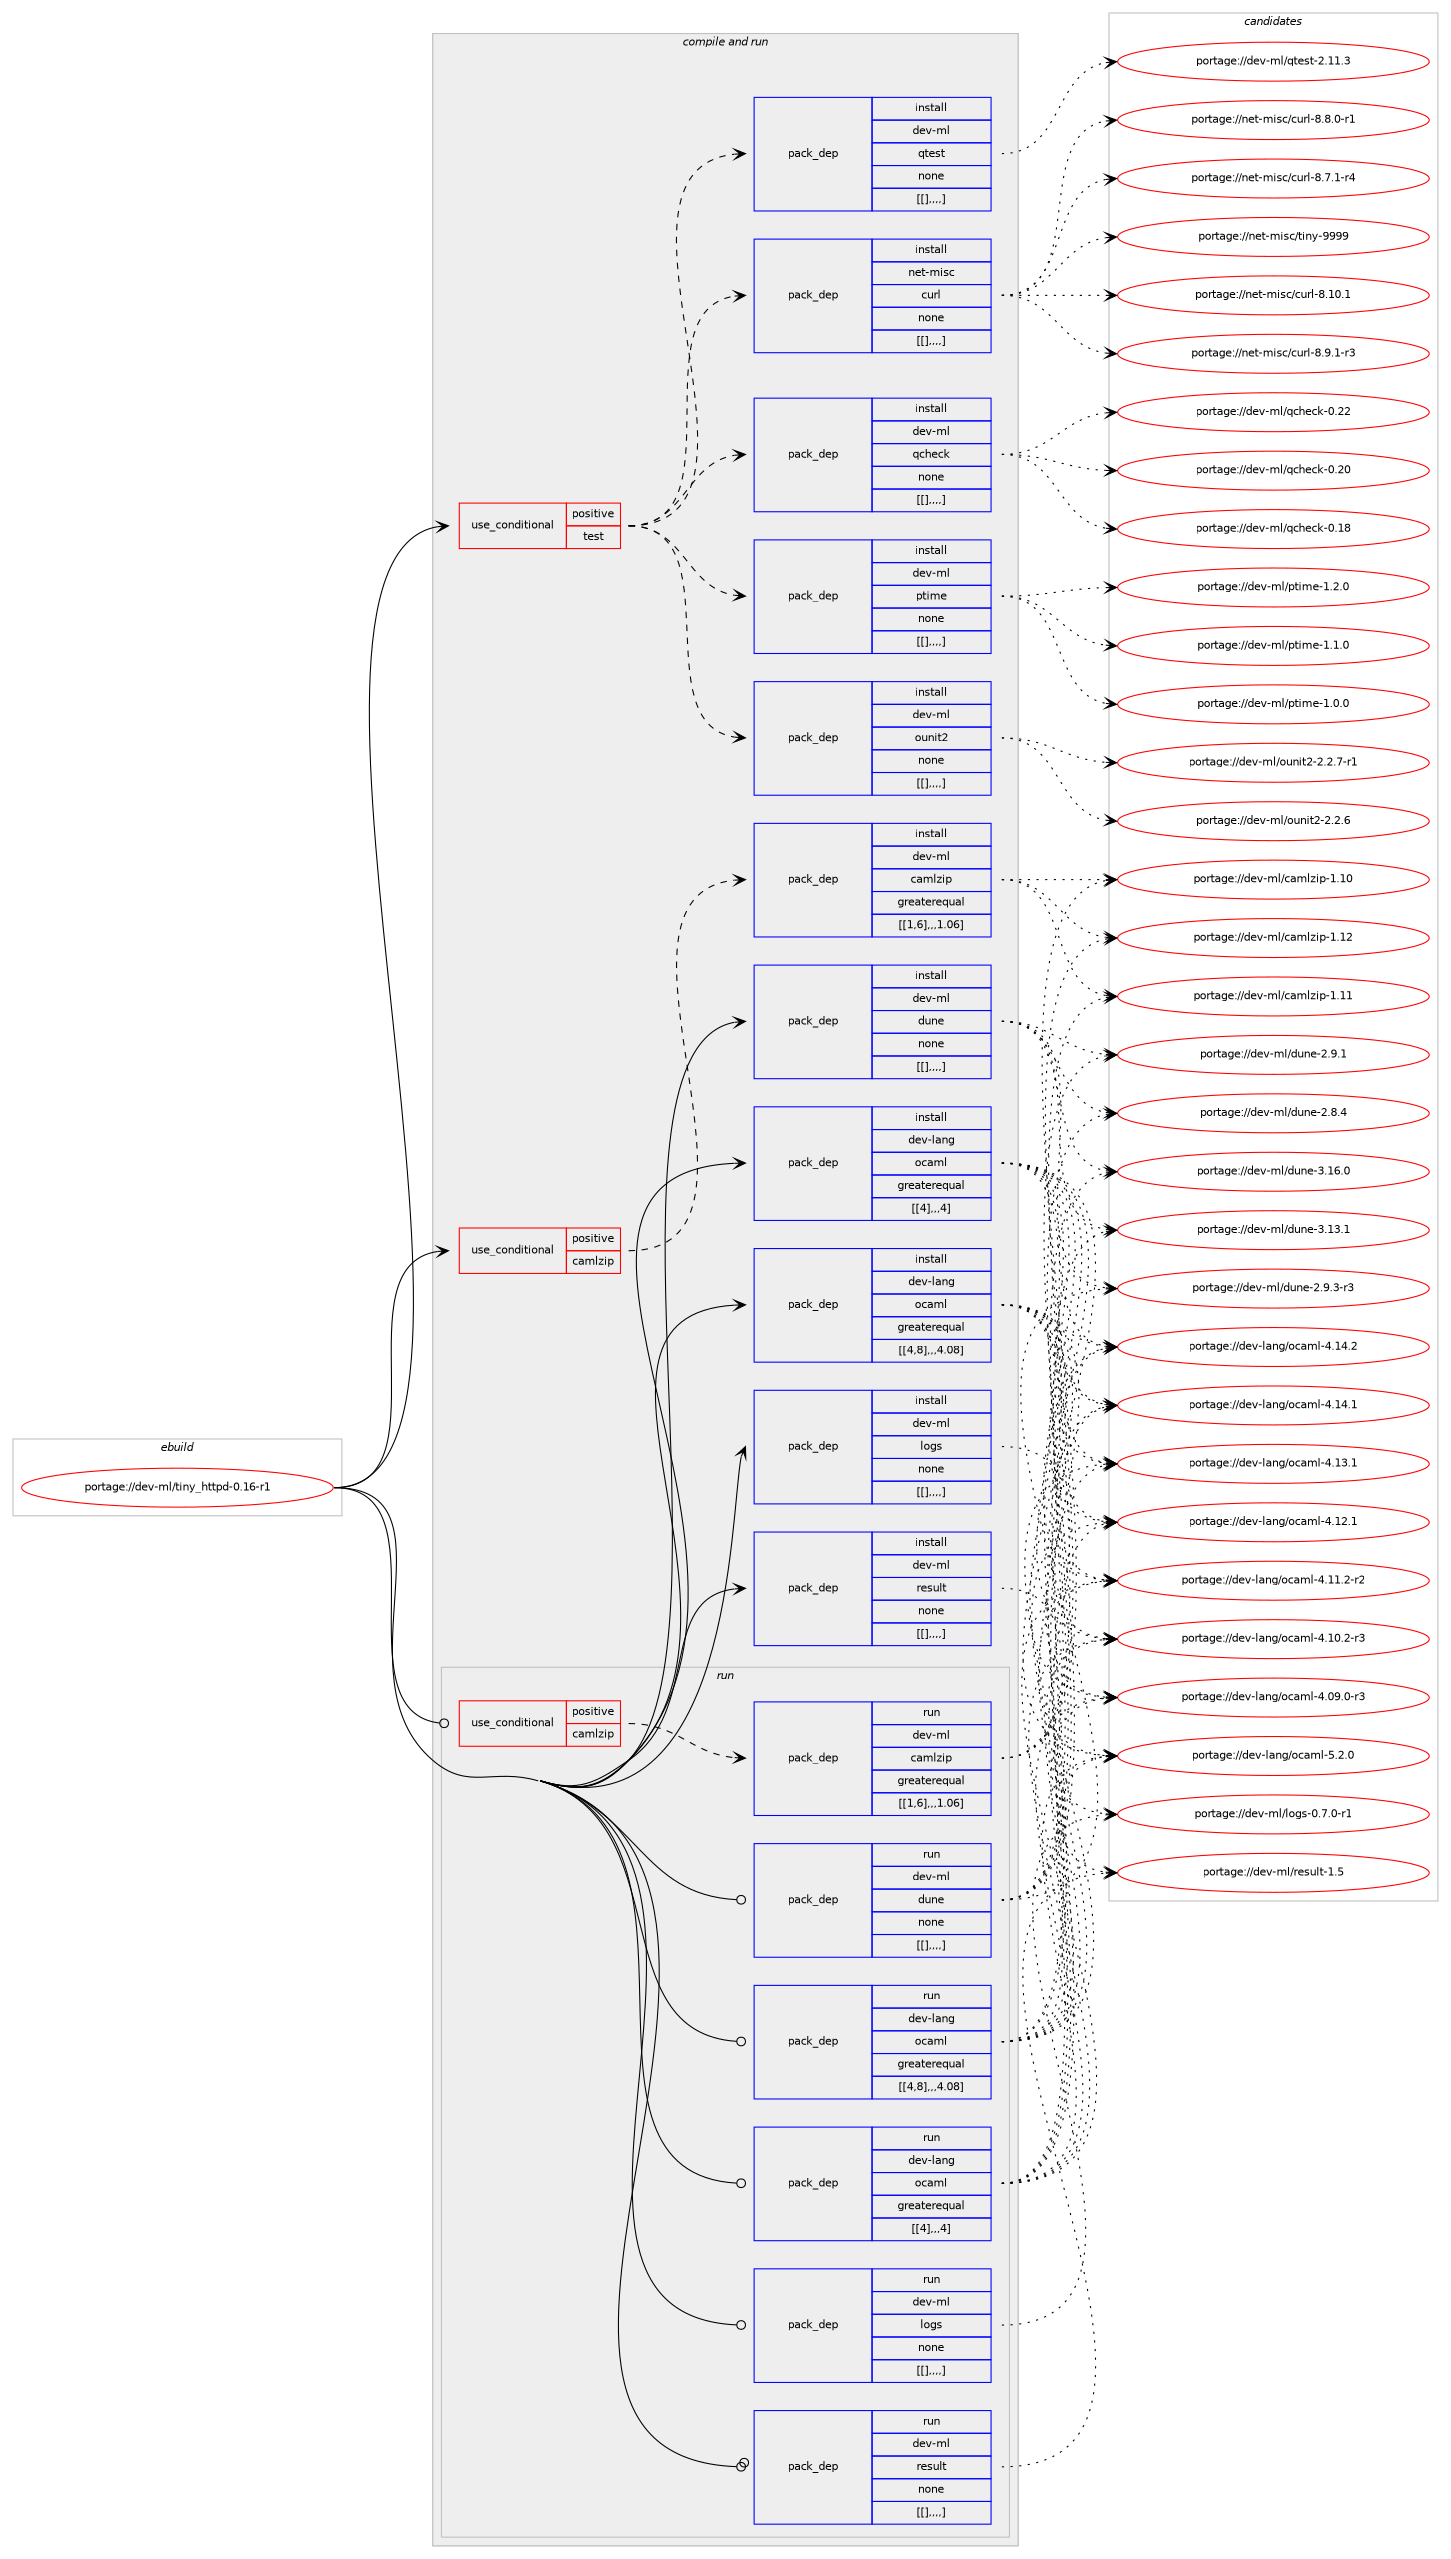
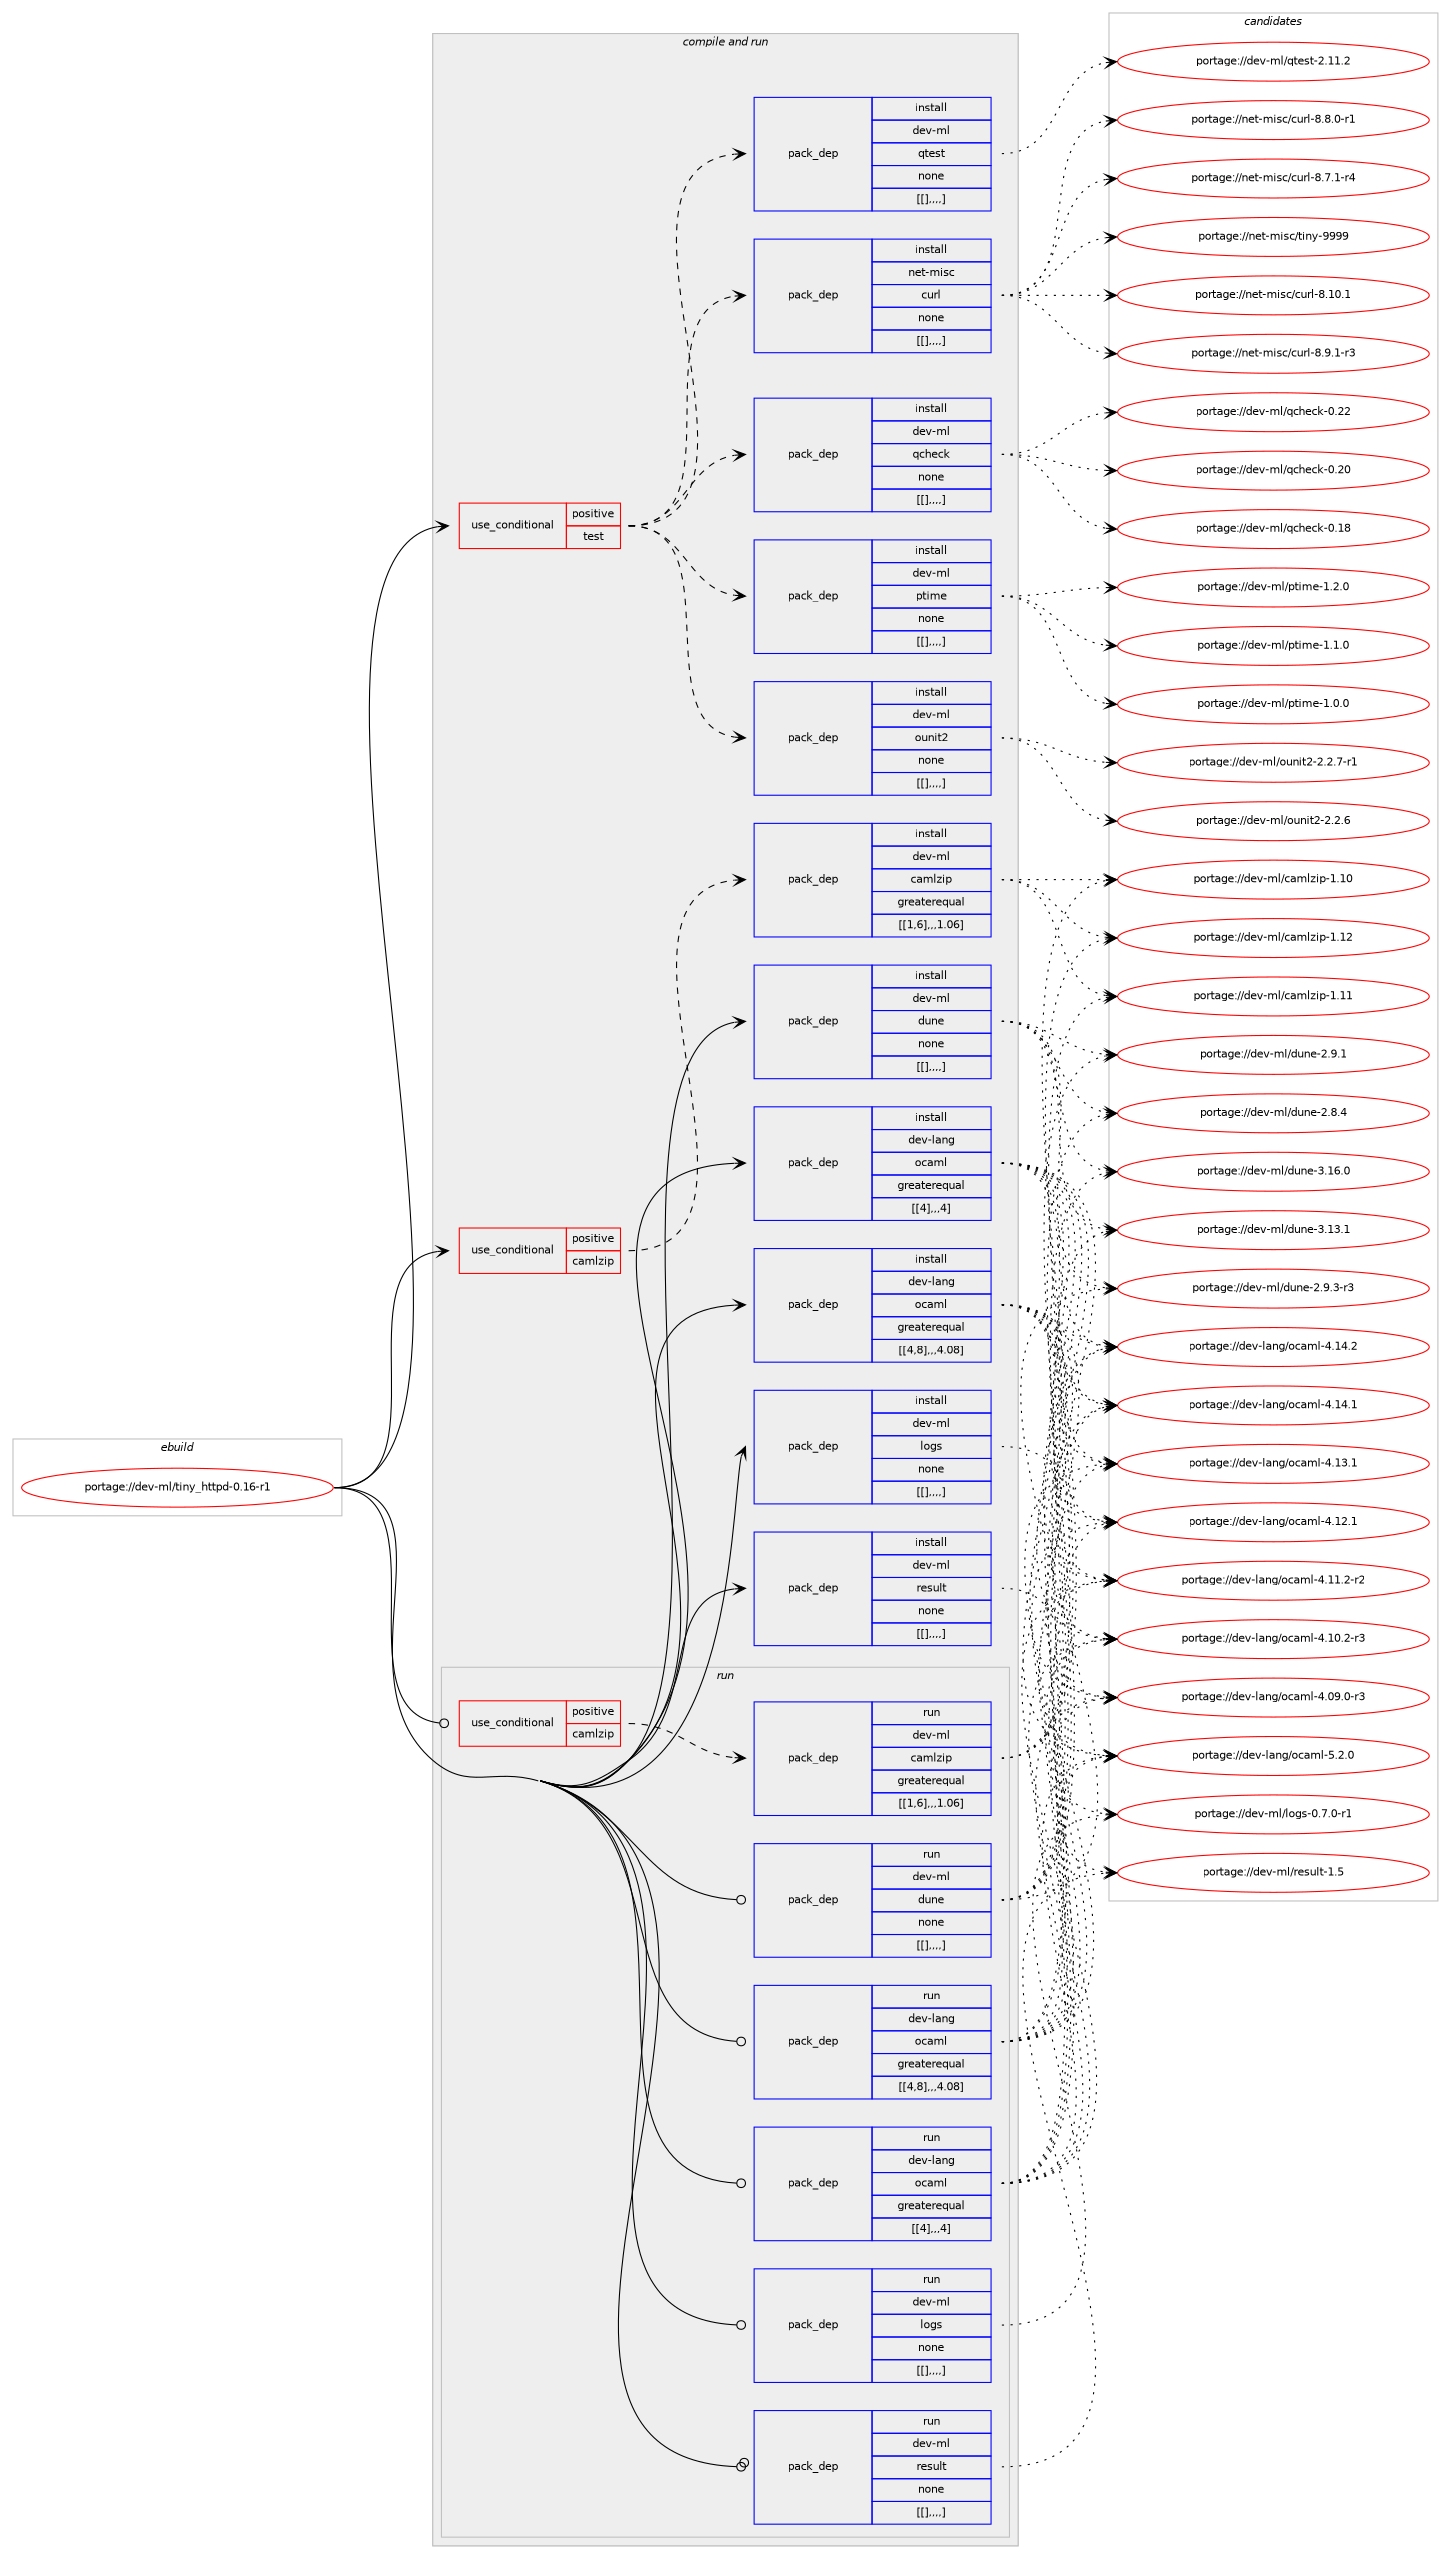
(1273, 62) -> (1273, 62)
